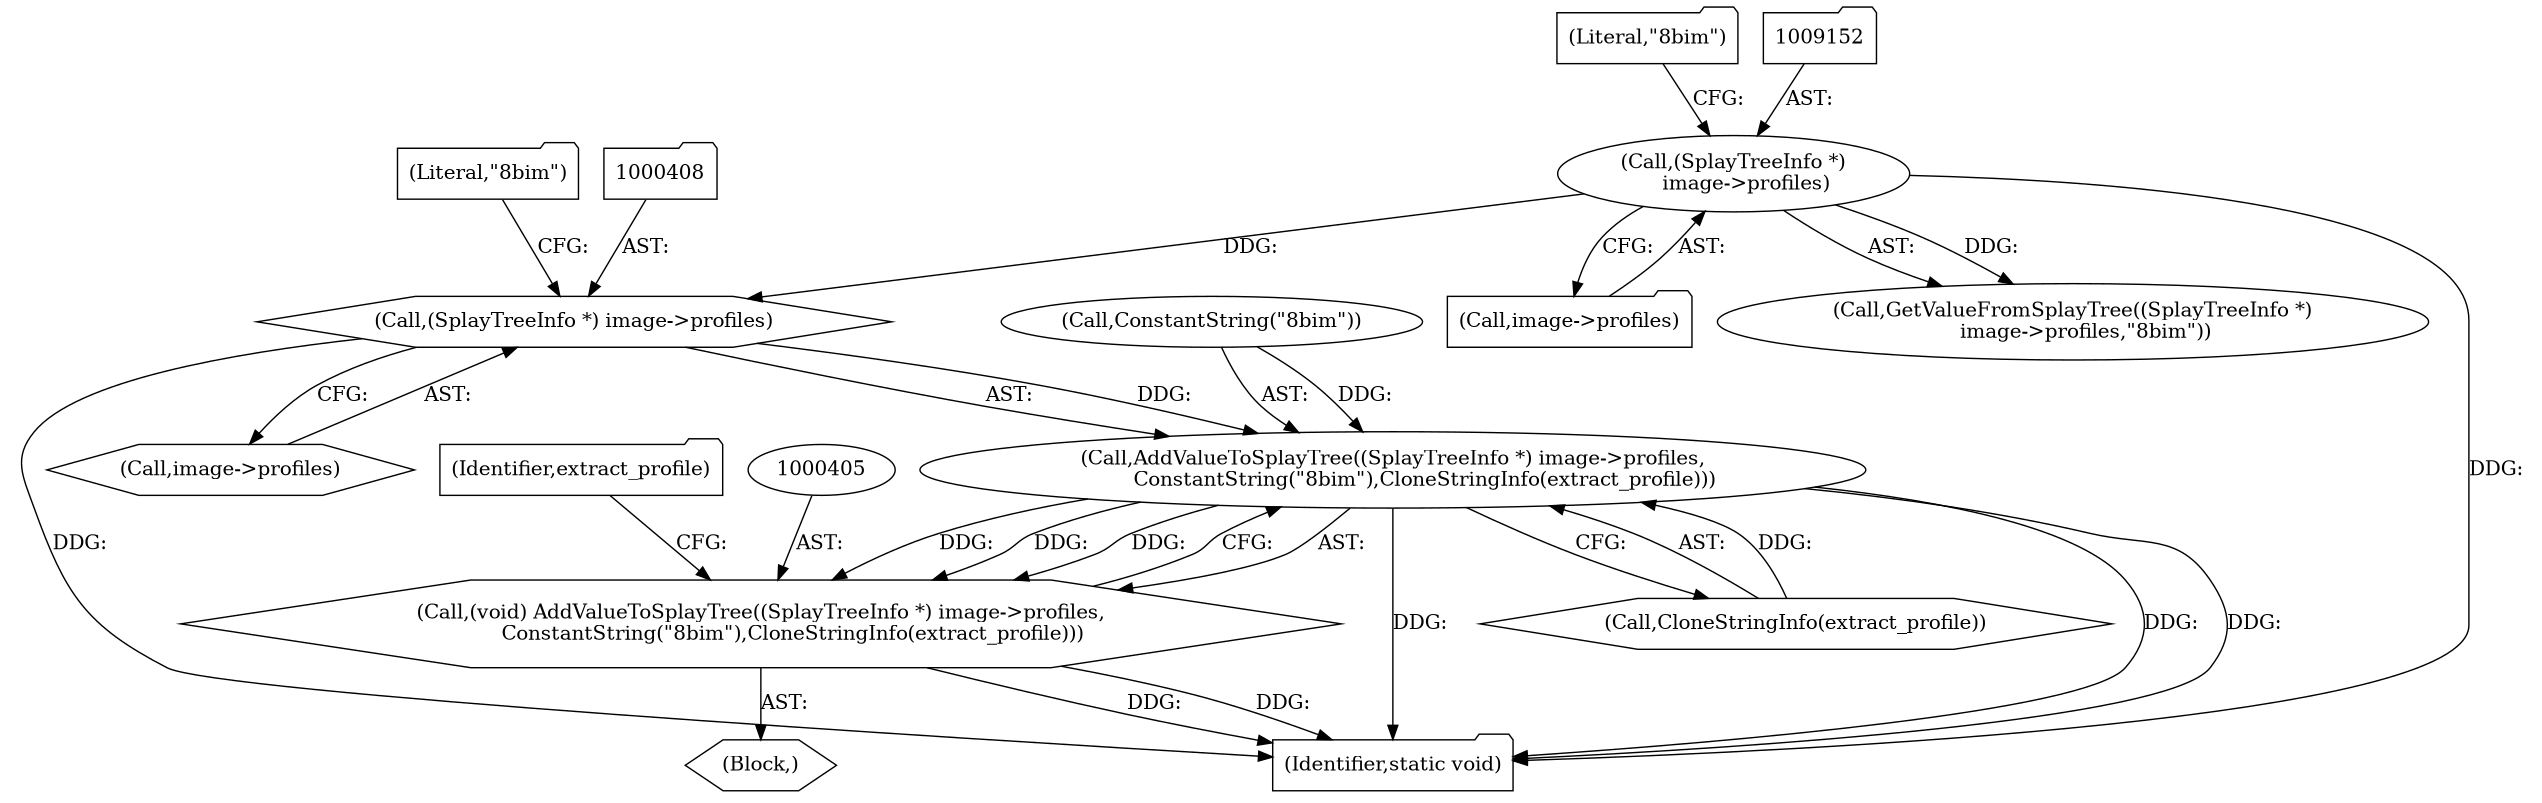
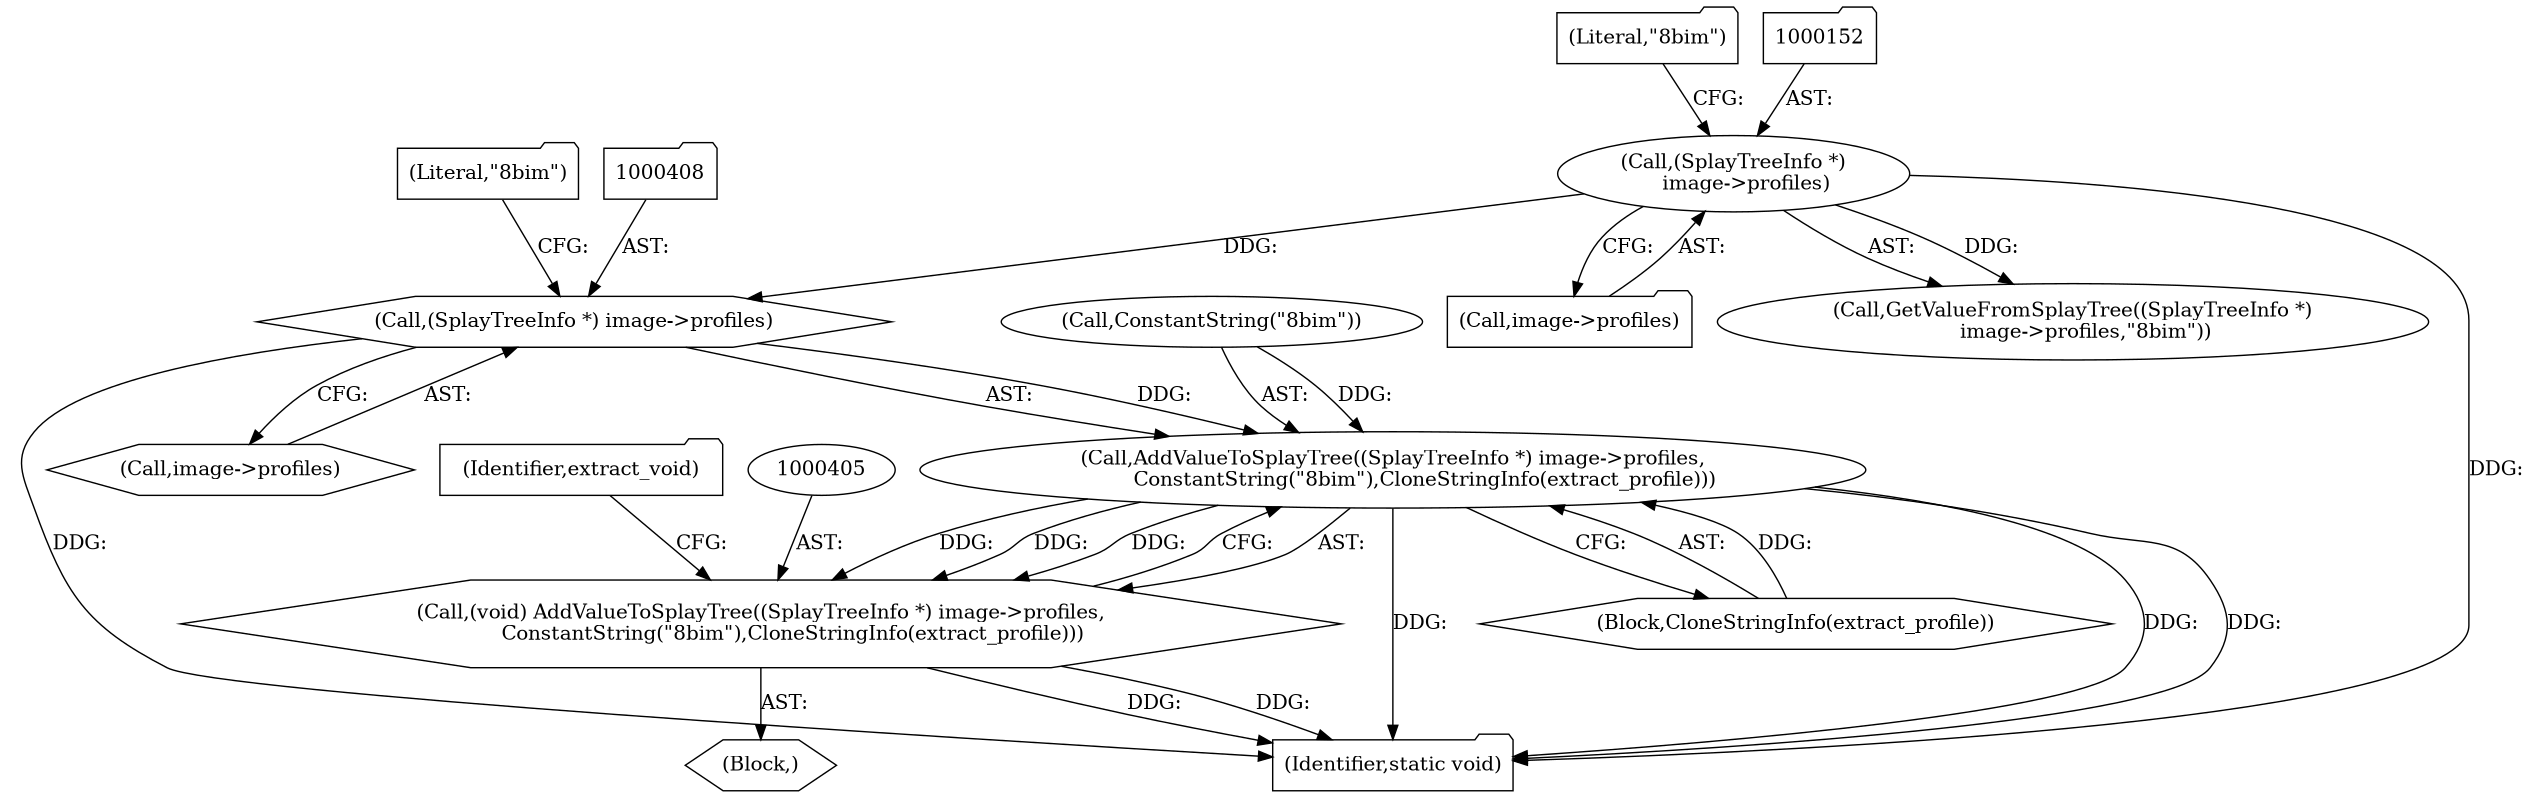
(1820, 38) -> (1820, 38)
(581, 470) -> (581, 470)
(1796, 624) -> (1796, 624)
